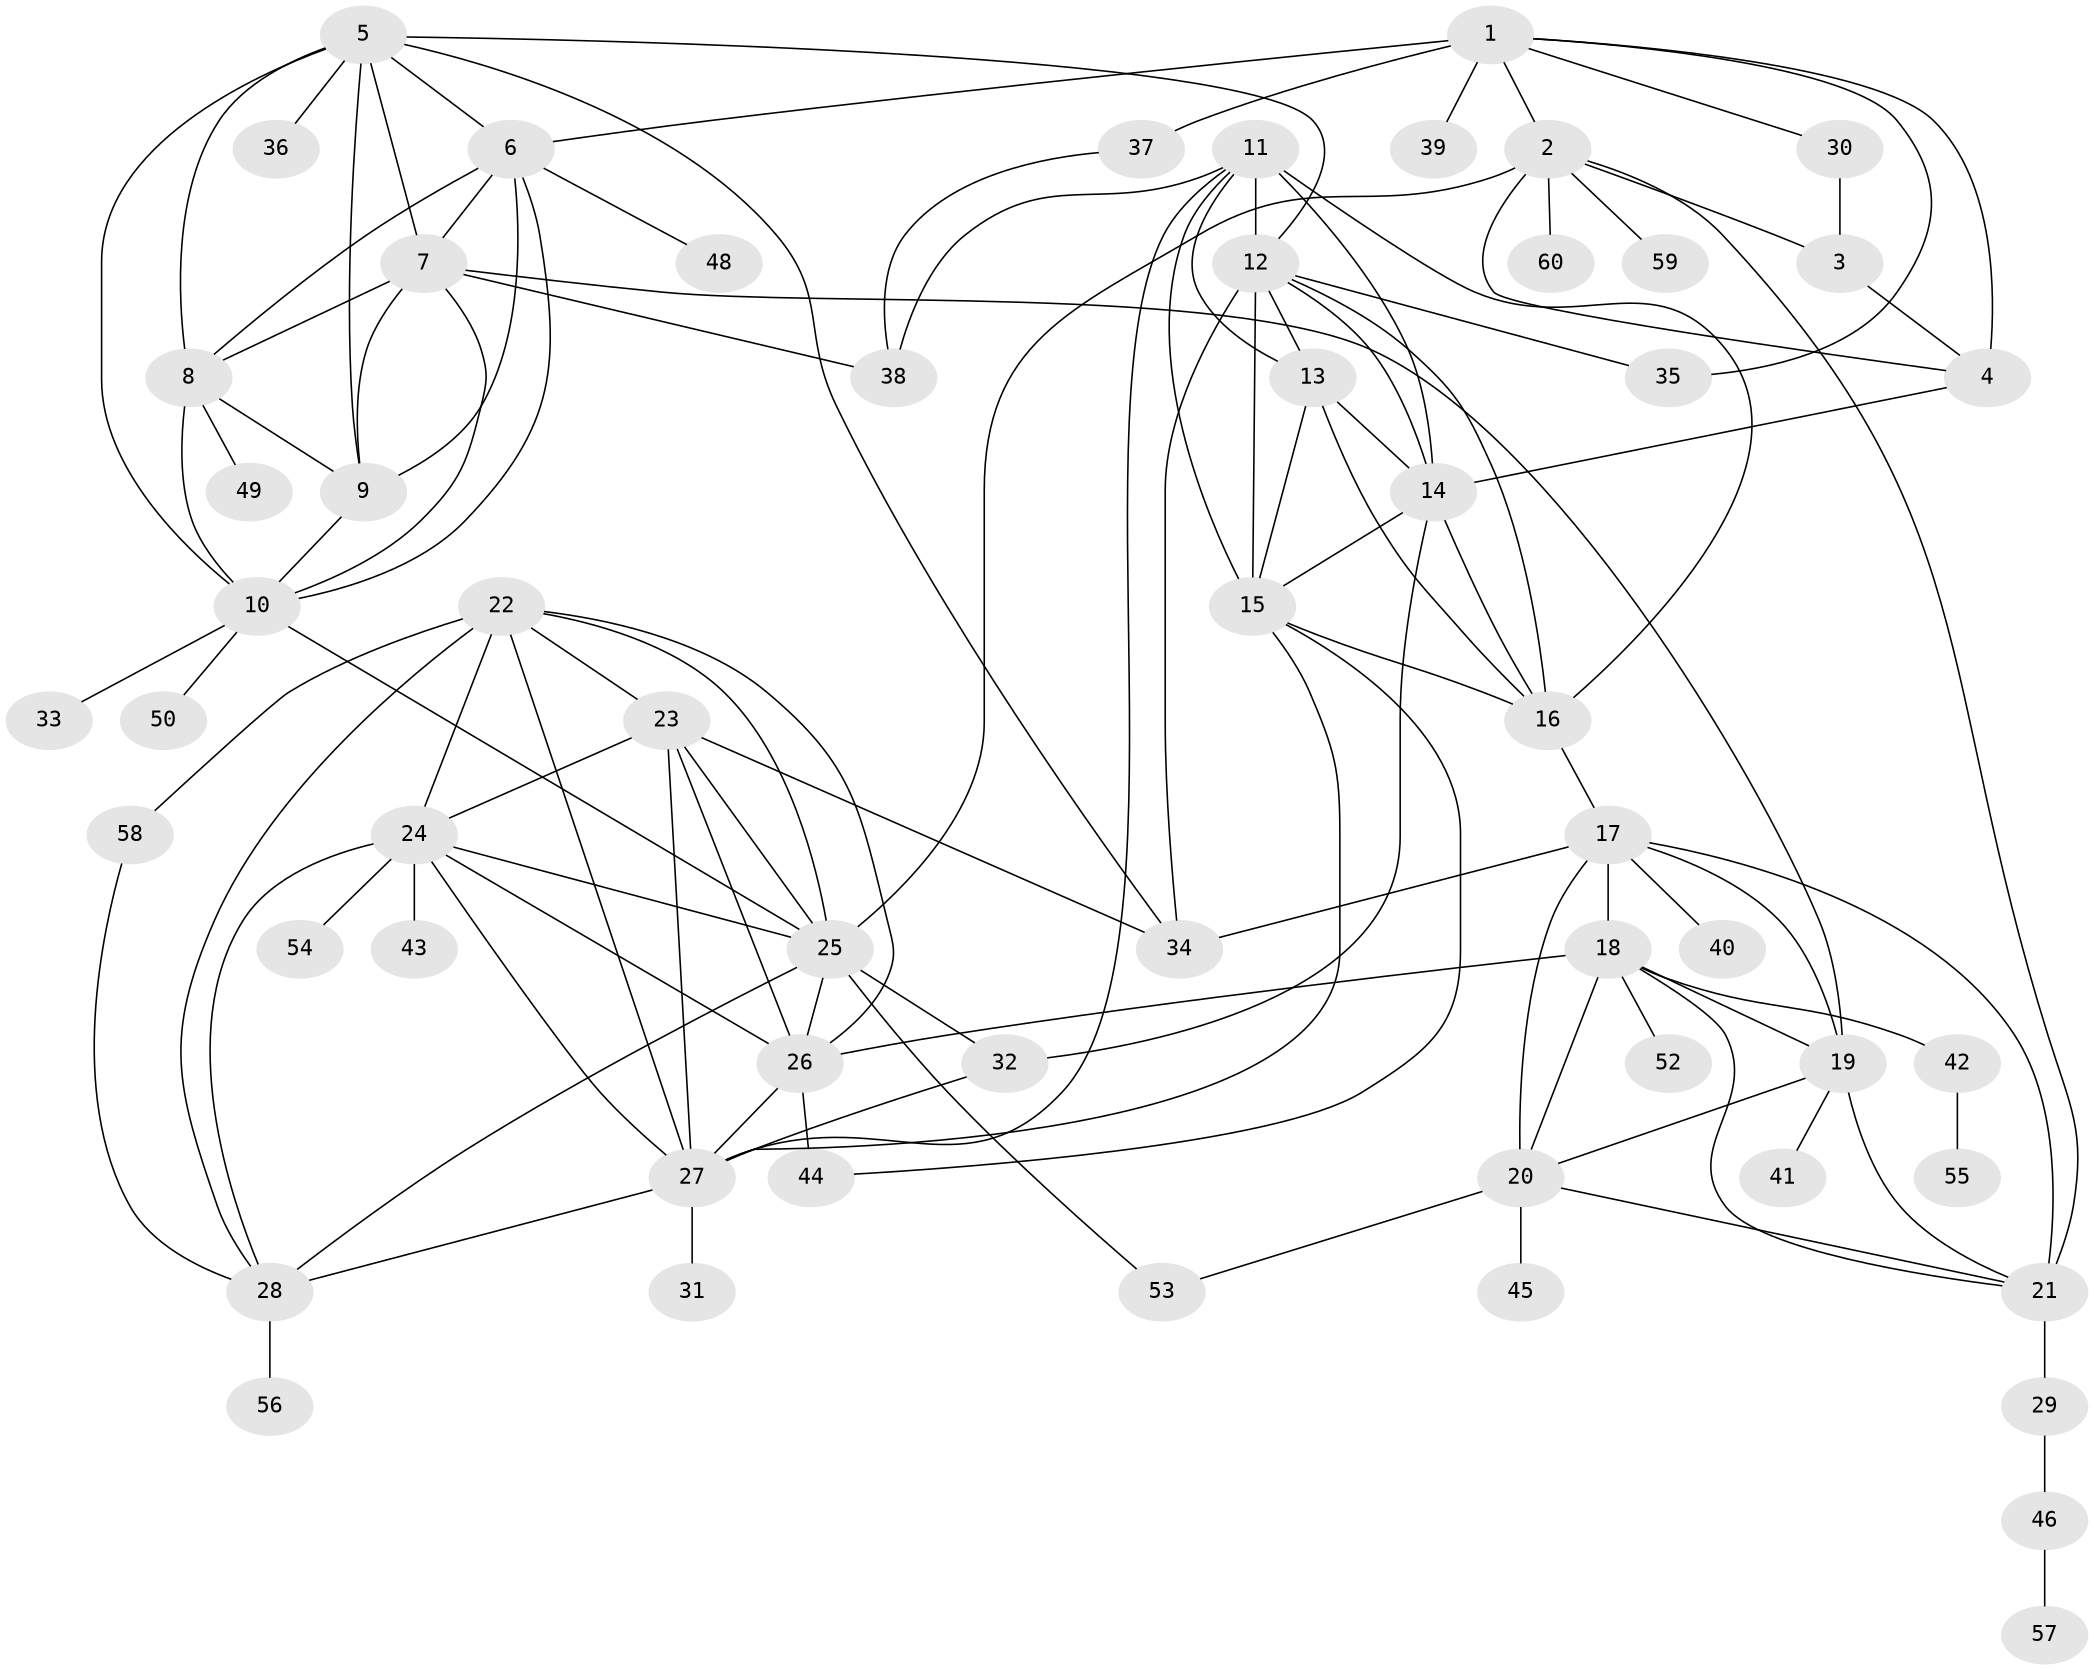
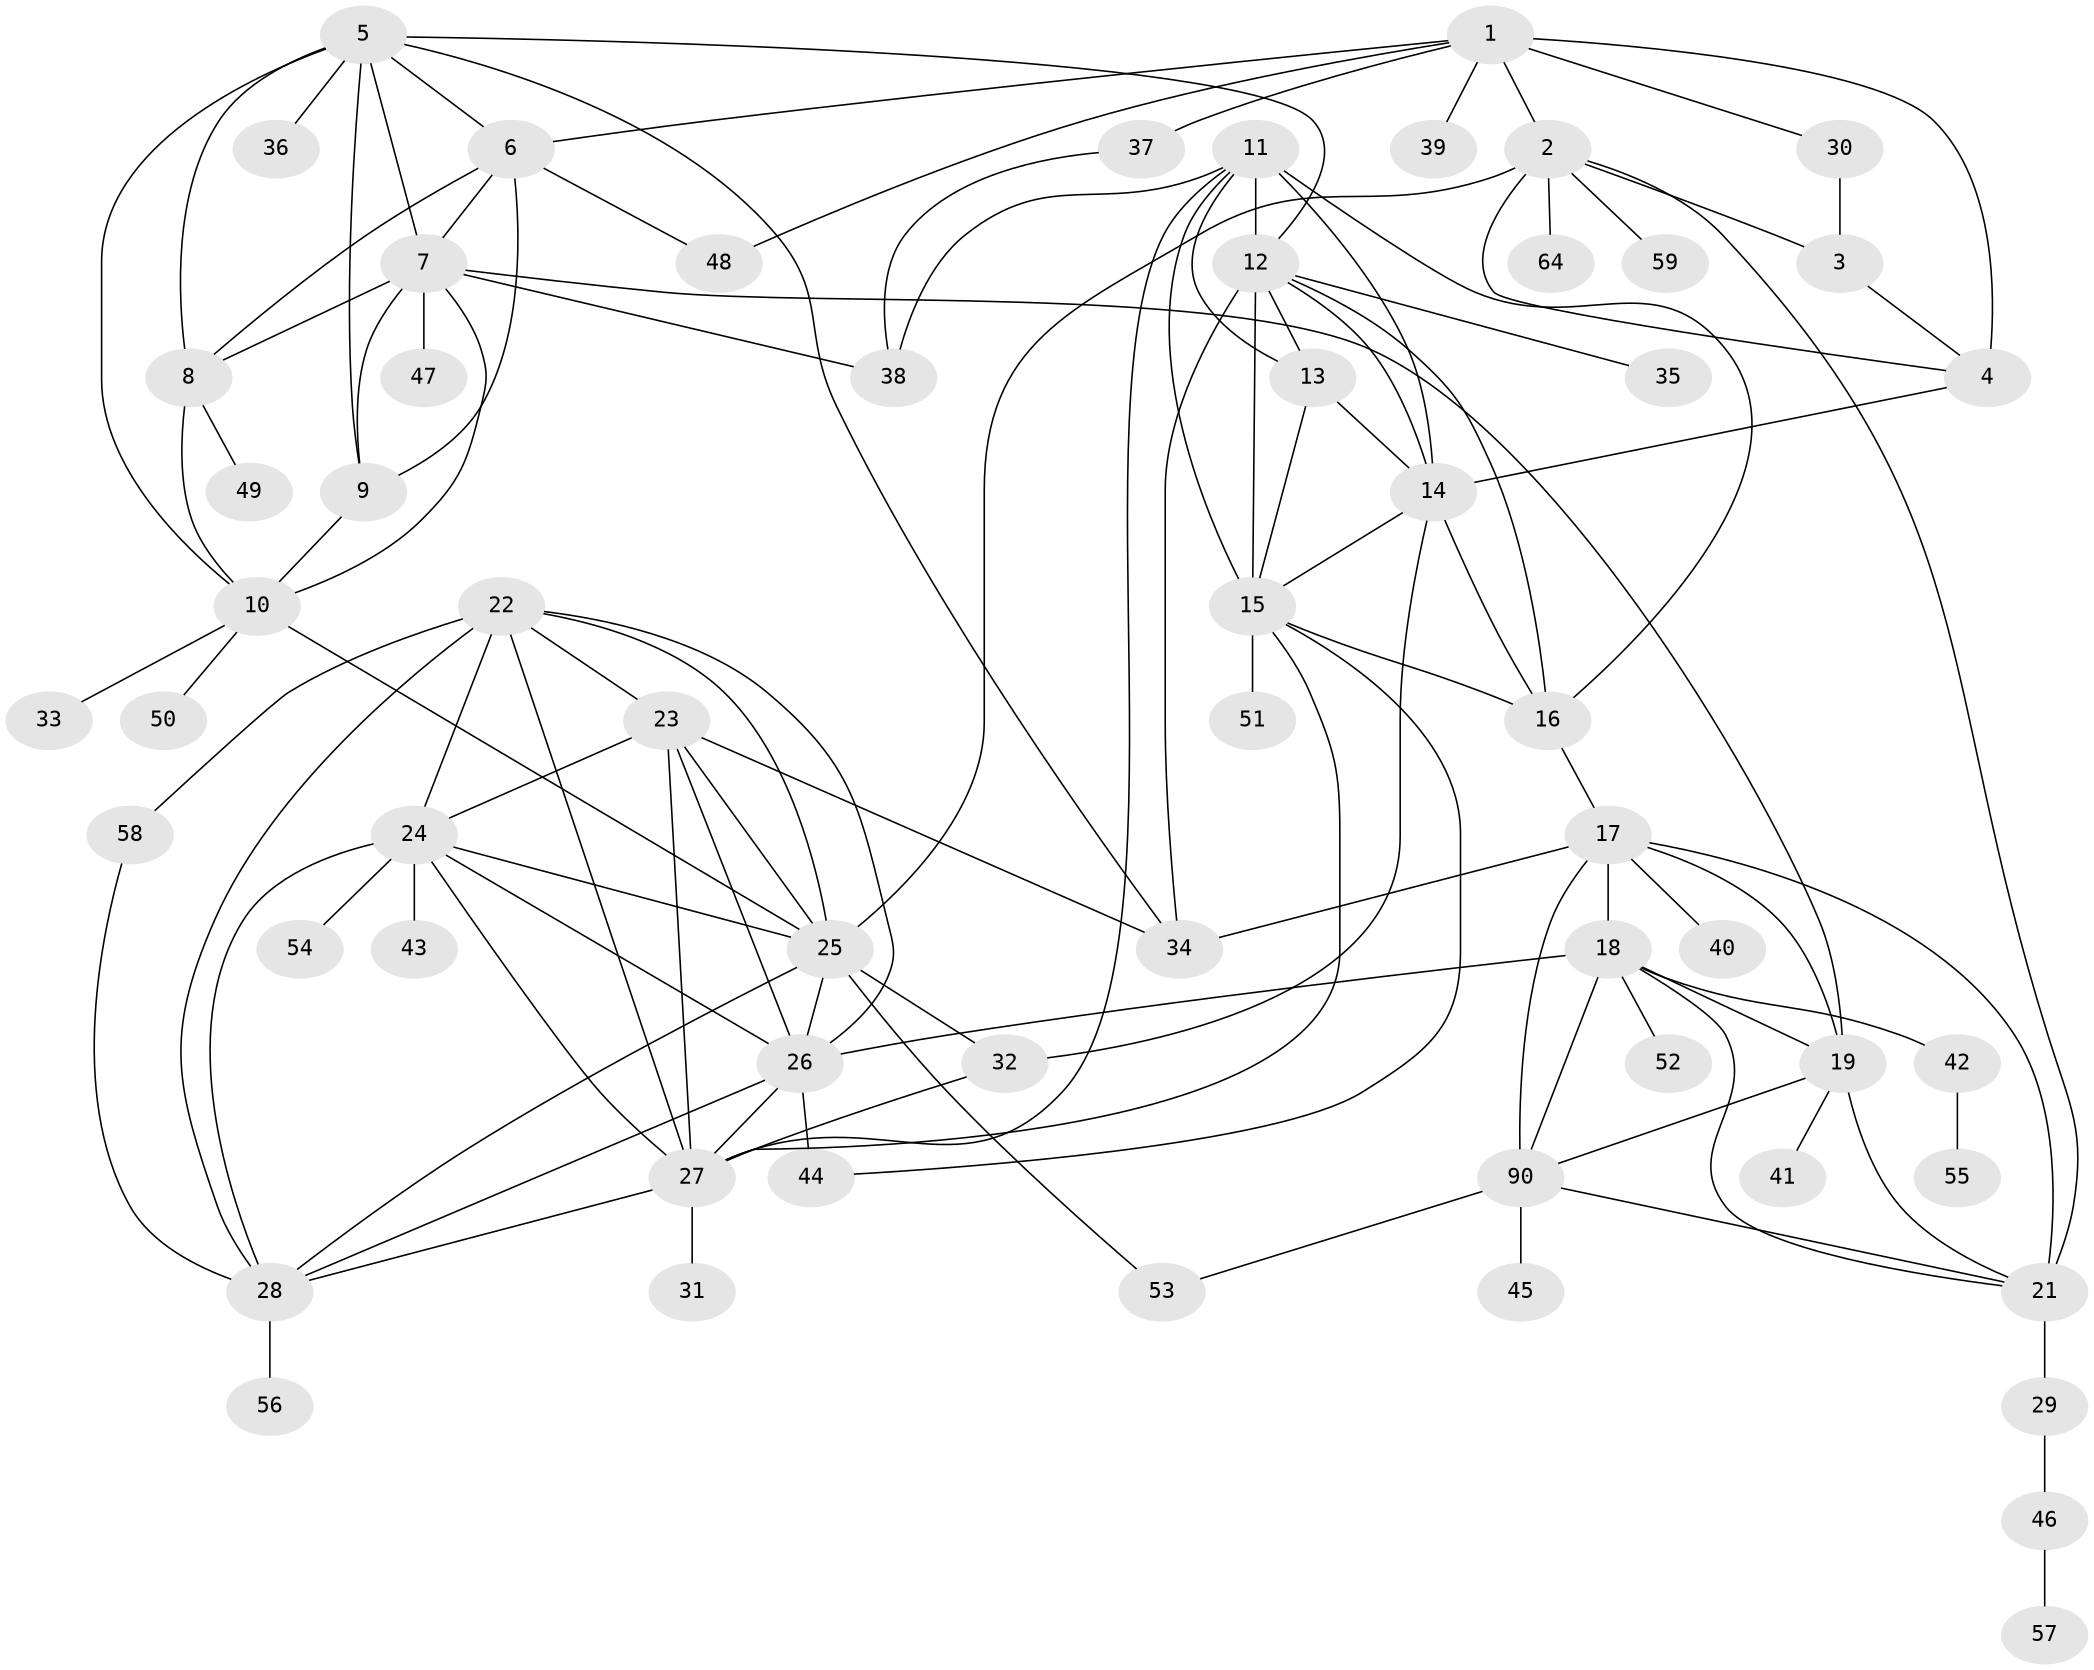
(1903, 128) -> (1094, 118)
(1551, 264) -> (1551, 264)
none -> (424, 378)
(276, 435) -> none
(522, 448) -> none
(1405, 564) -> none
none -> (1253, 721)
none -> (535, 1178)
(1521, 1178) -> (1521, 1178)
